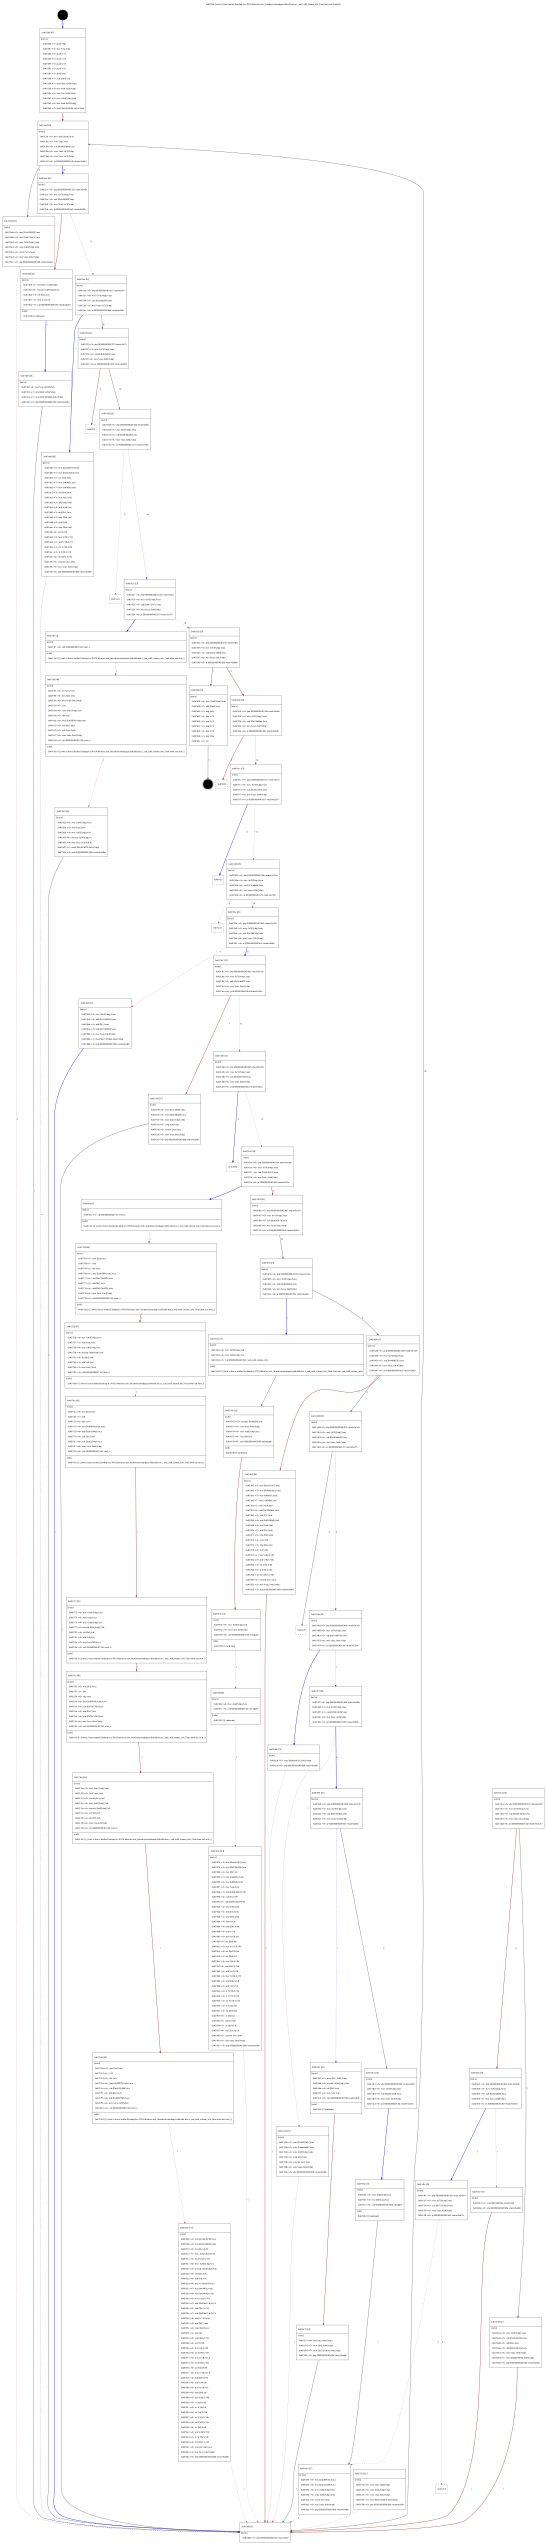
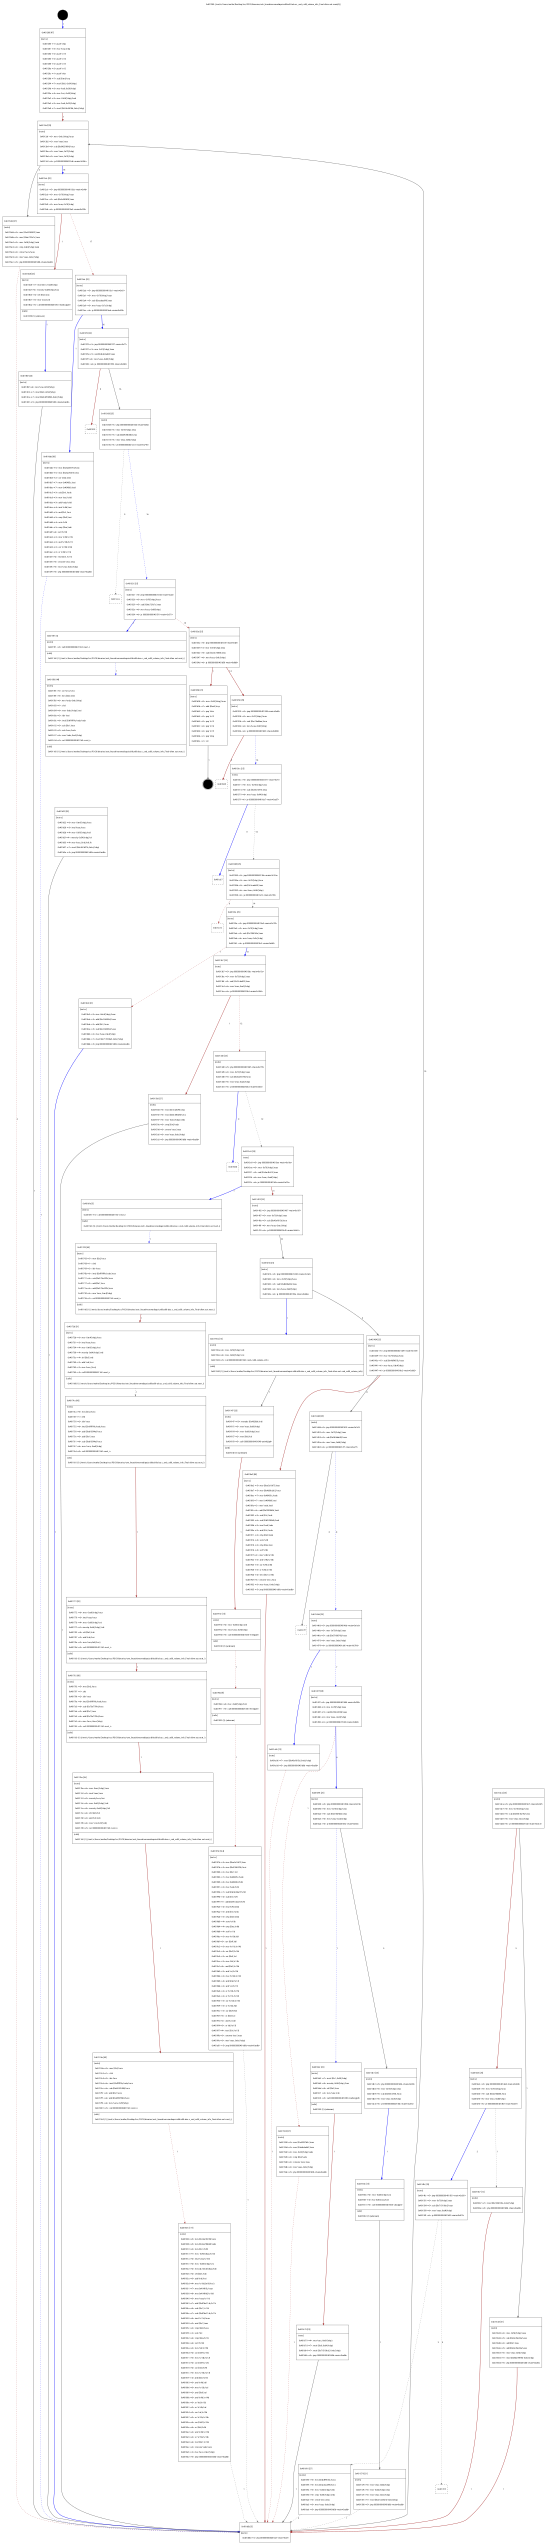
(102, 321) -> (102, 321)
(96, 781) -> none
(365, 2342) -> (380, 2344)
